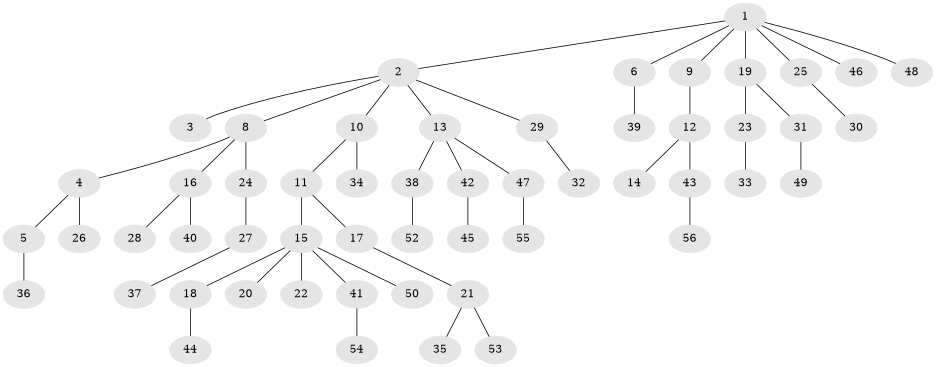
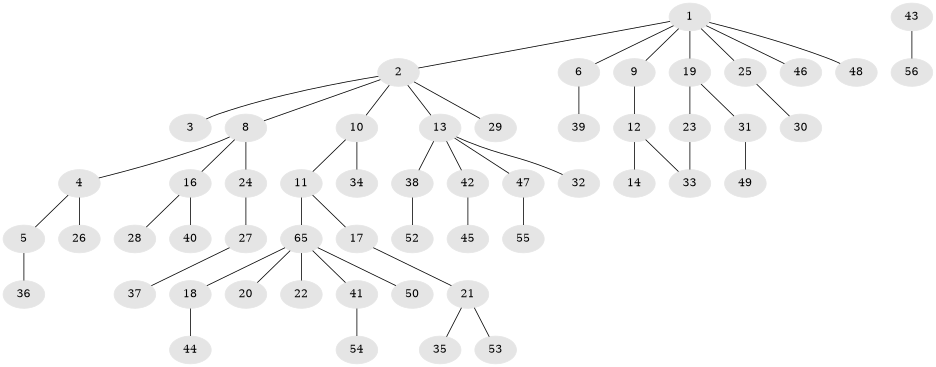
(558, 156) -> (510, 156)
(690, 156) -> (662, 156)
(301, 239) -> (301, 239)
